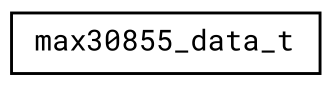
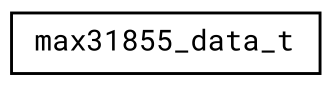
(166, 43) -> (166, 43)
